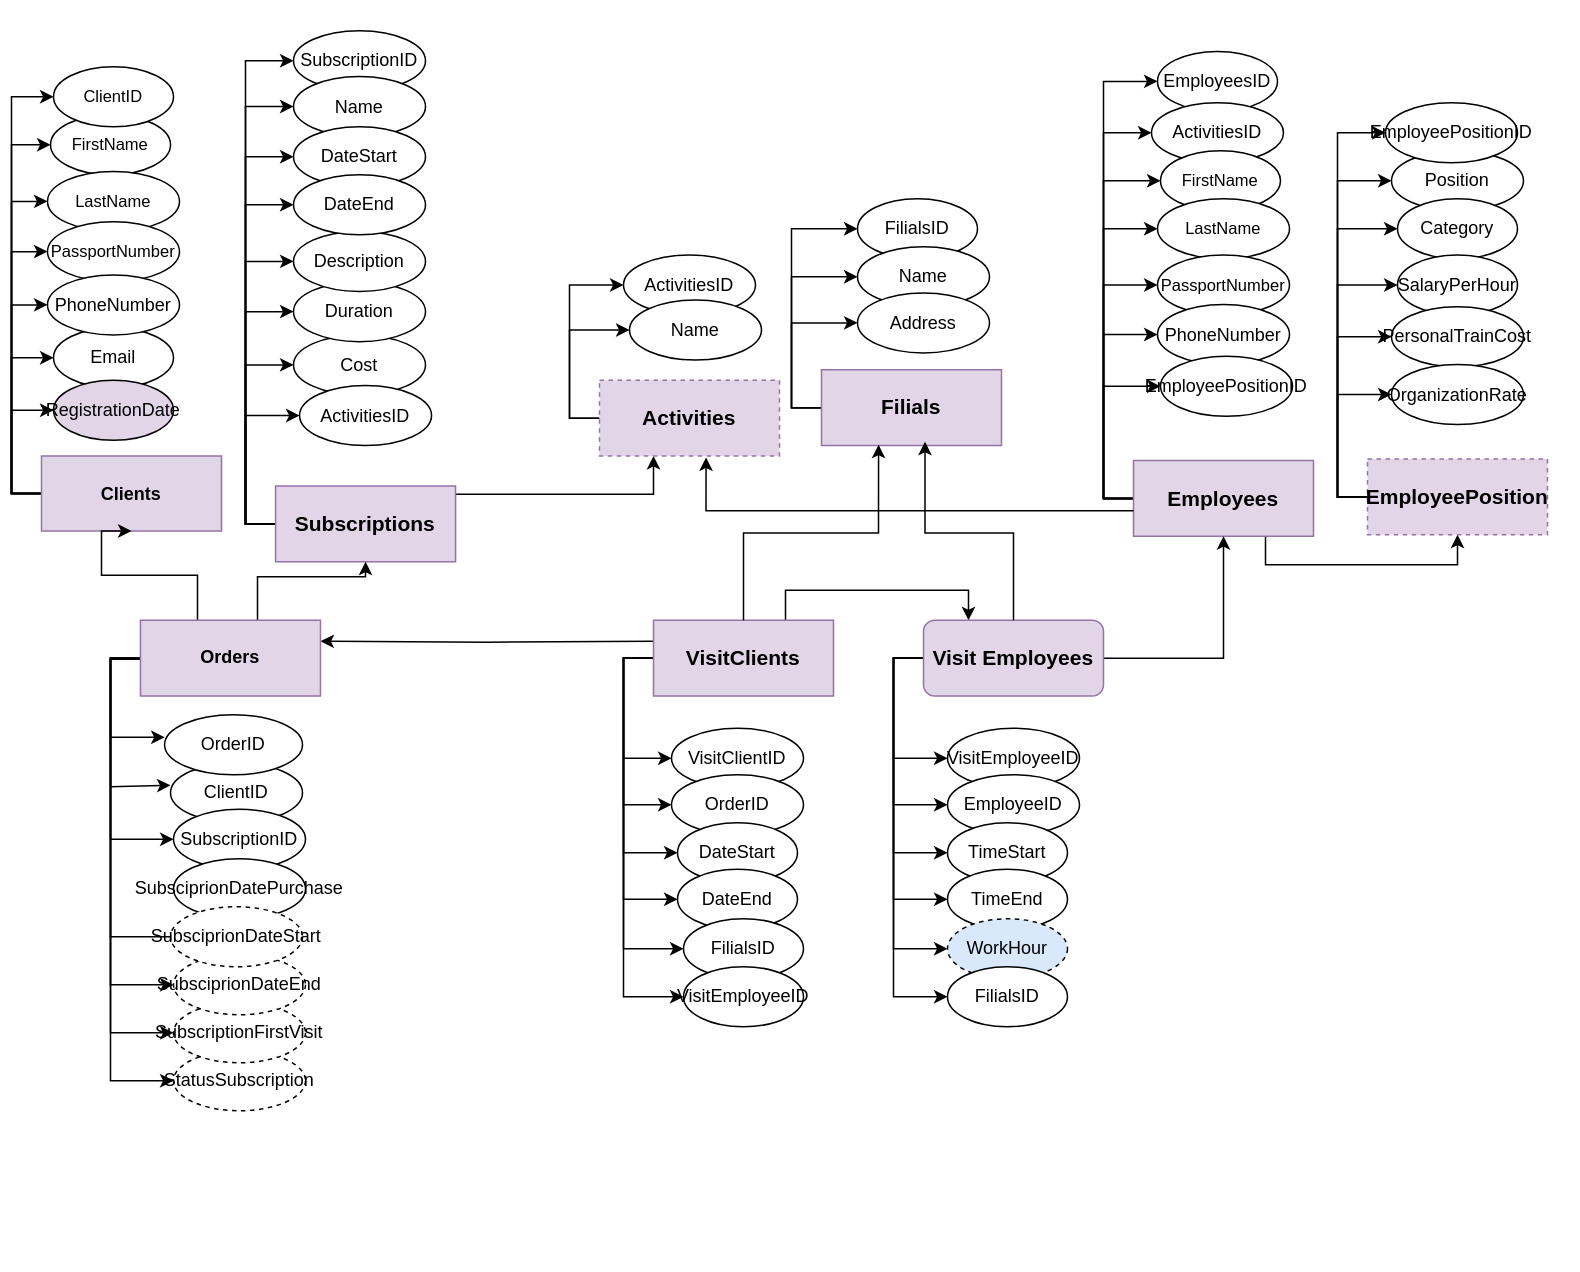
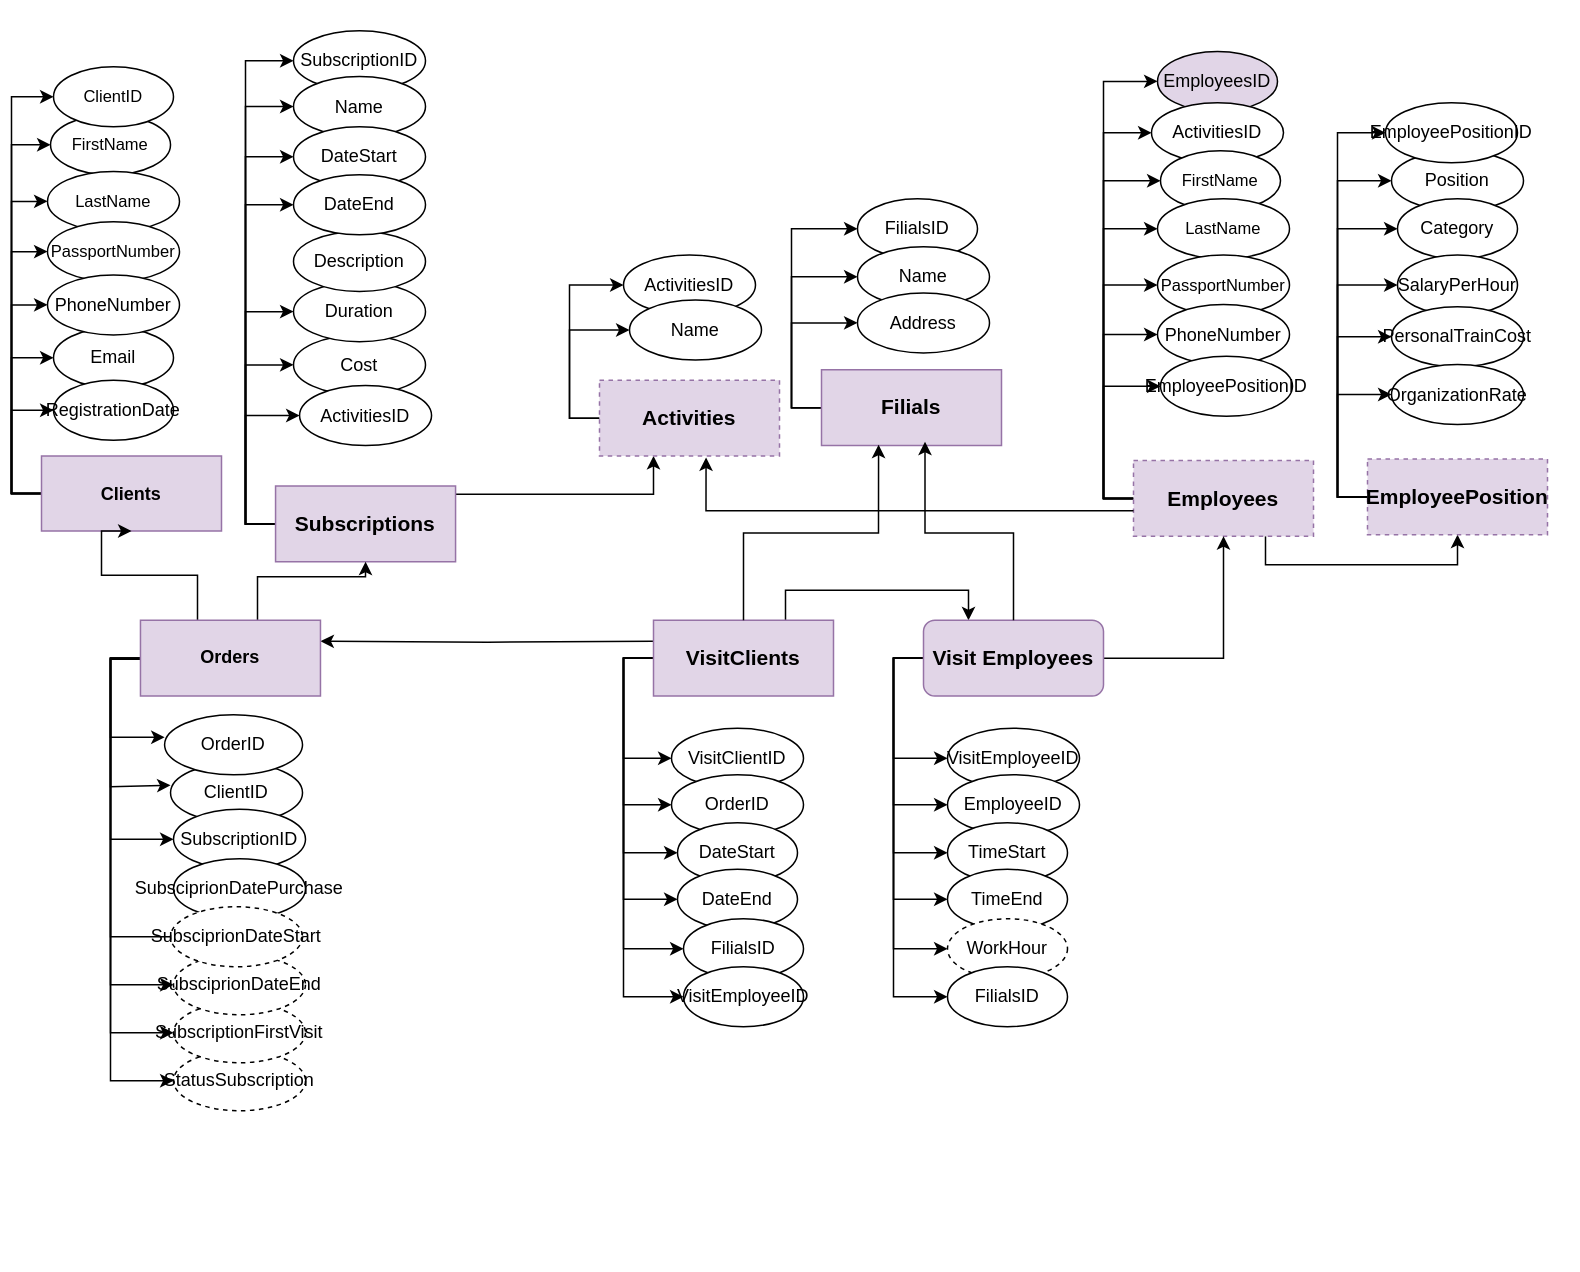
(1217, 81) -> (1217, 81)
(265, 261) -> none
(113, 410) -> (113, 410)
(1223, 498) -> (1223, 498)
(1007, 949) -> (1007, 949)
